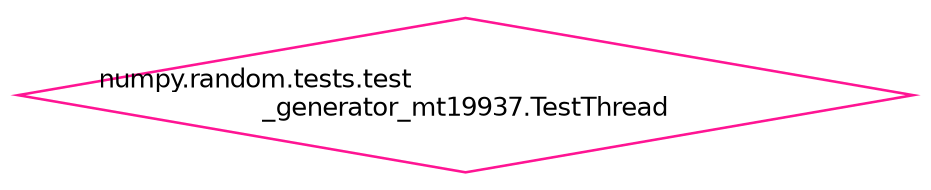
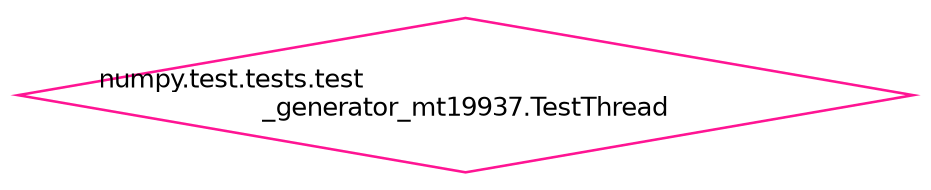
(466, 95) -> (466, 95)
